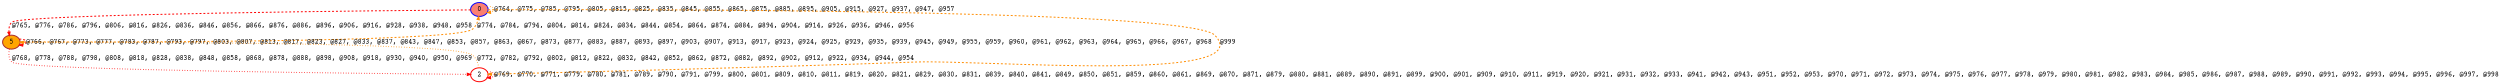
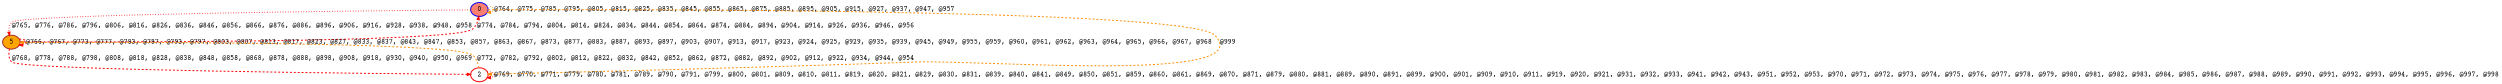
(236, 13) -> (236, 13)
(252, 41) -> (252, 41)
(256, 43) -> (256, 43)
(232, 71) -> (232, 71)
